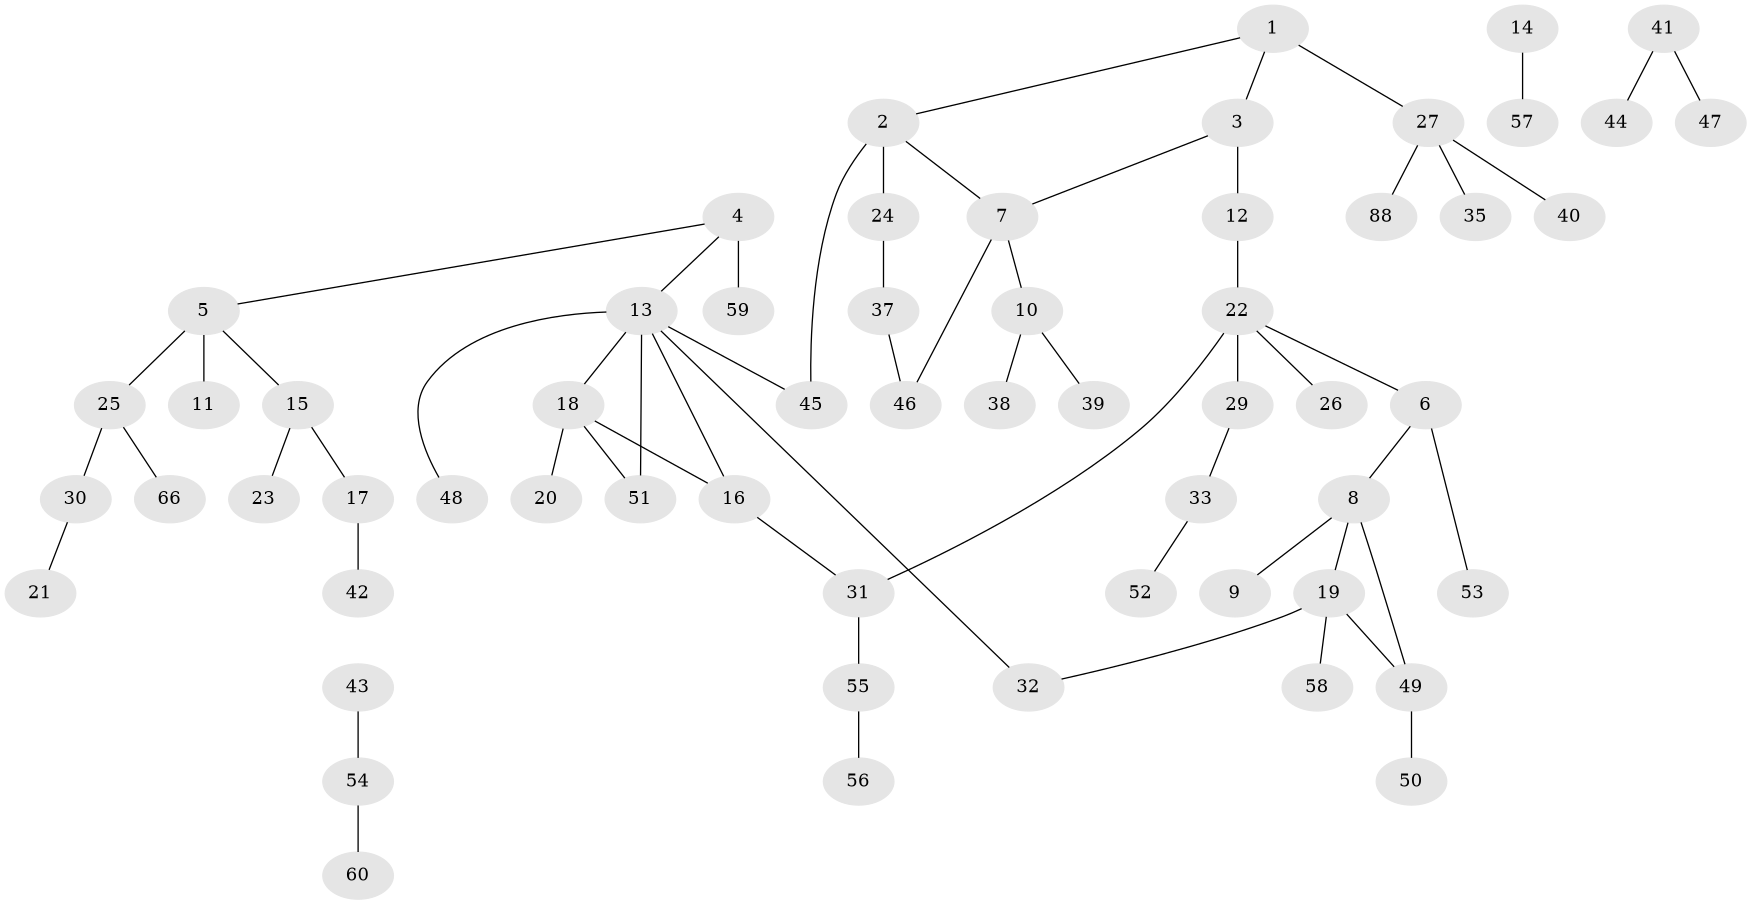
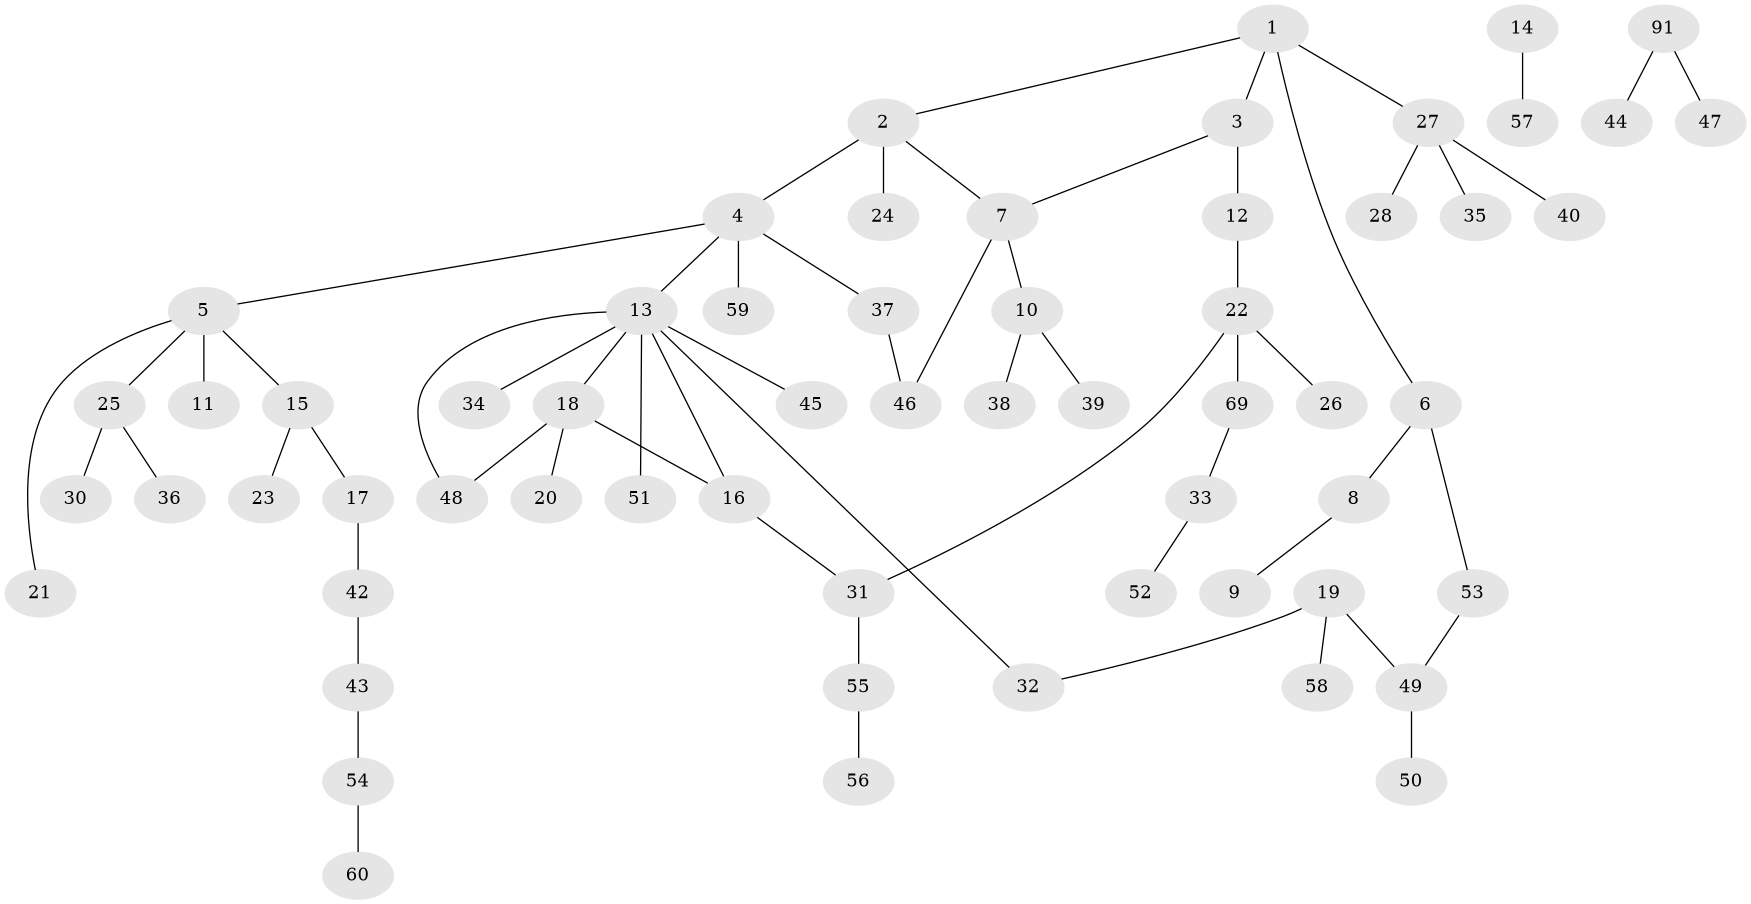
(1664, 29) -> (1664, 29)
(1381, 217) -> (1381, 217)
(820, 258) -> (811, 170)
(883, 264) -> (811, 264)
(1332, 358) -> (1328, 224)
none -> (474, 405)
(1238, 405) -> (1238, 405)
(604, 452) -> (511, 452)
(170, 499) -> (170, 499)
(58, 546) -> (44, 411)
(1342, 546) -> none
(1383, 593) -> (1442, 640)
none -> (358, 641)
